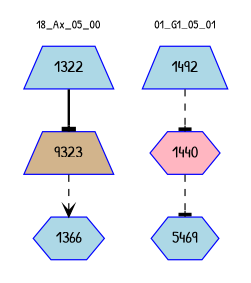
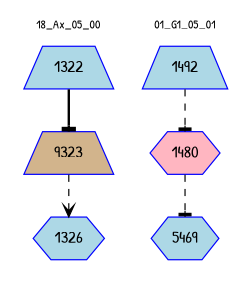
(185, 153) -> (185, 153)
(69, 238) -> (69, 238)
